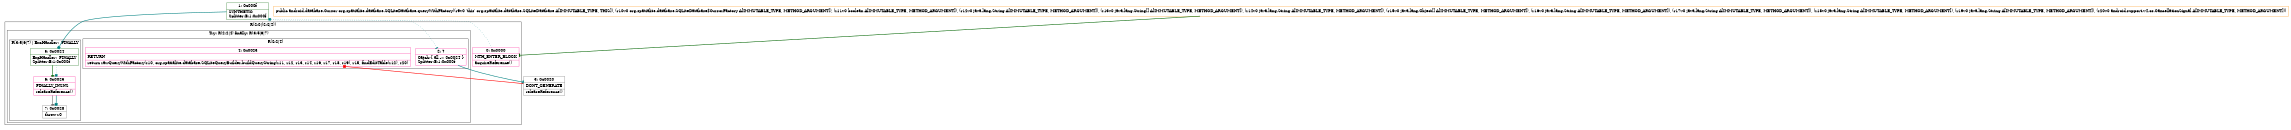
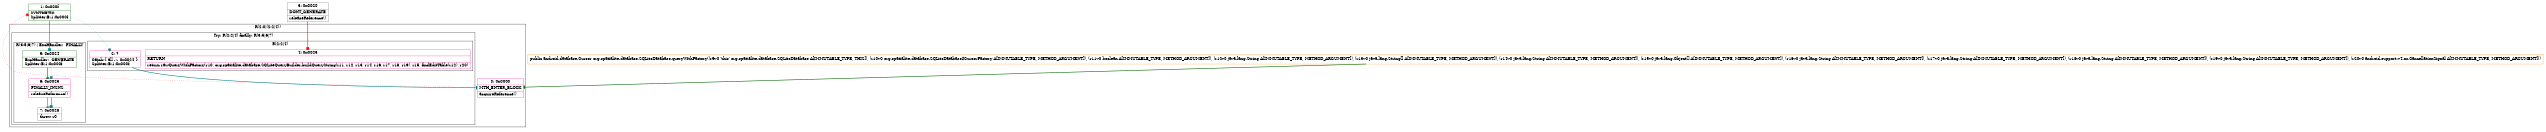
(358, 20) -> (93, 29)
(388, 20) -> (211, 82)
(54, 58) -> (49, 60)
(490, 75) -> (226, 80)
